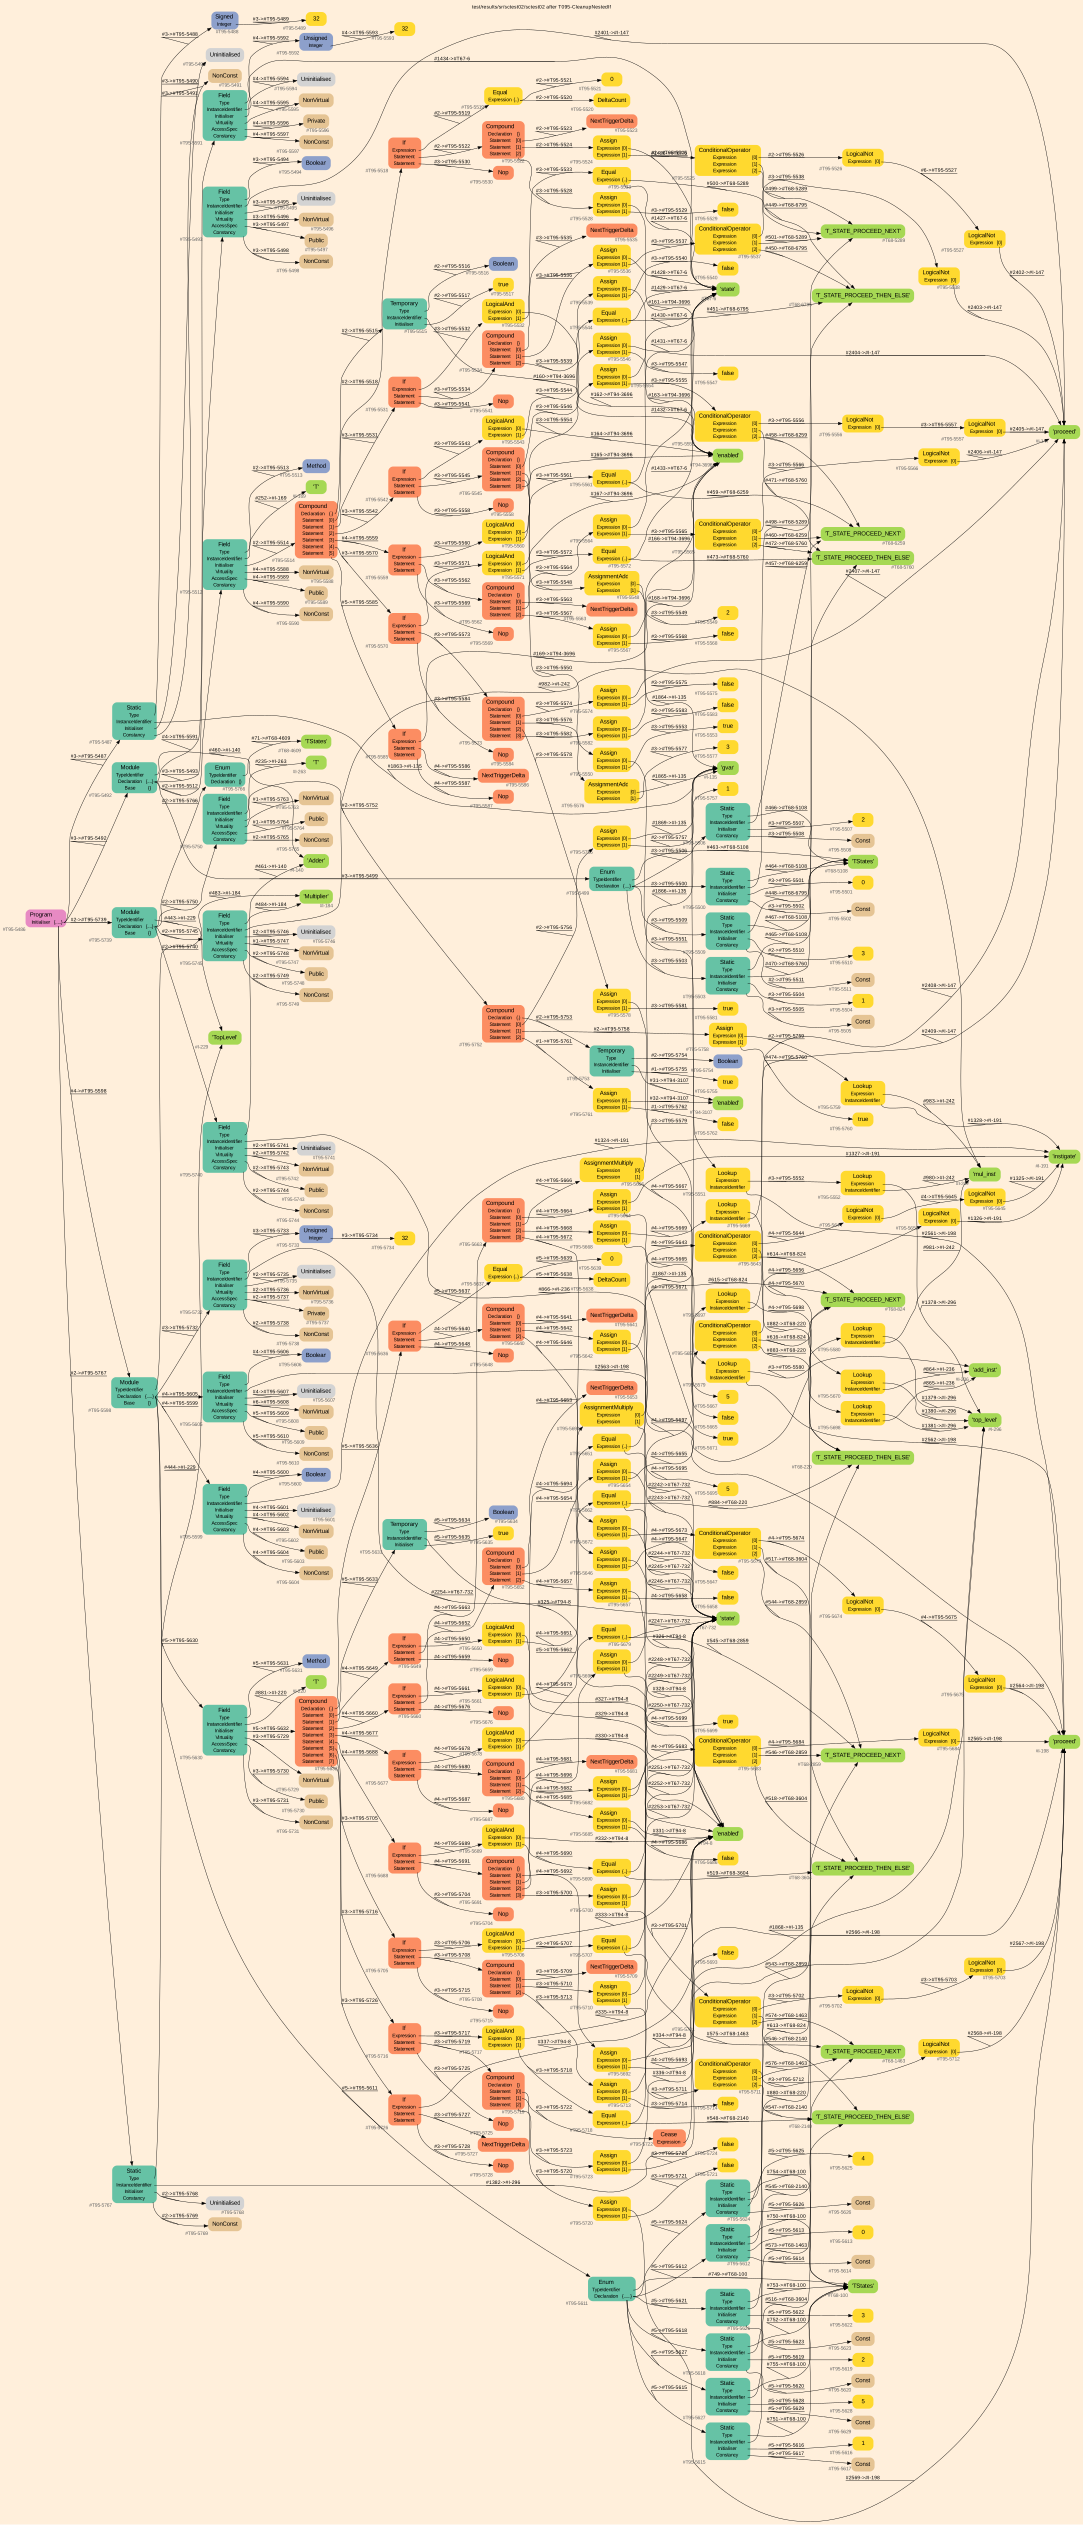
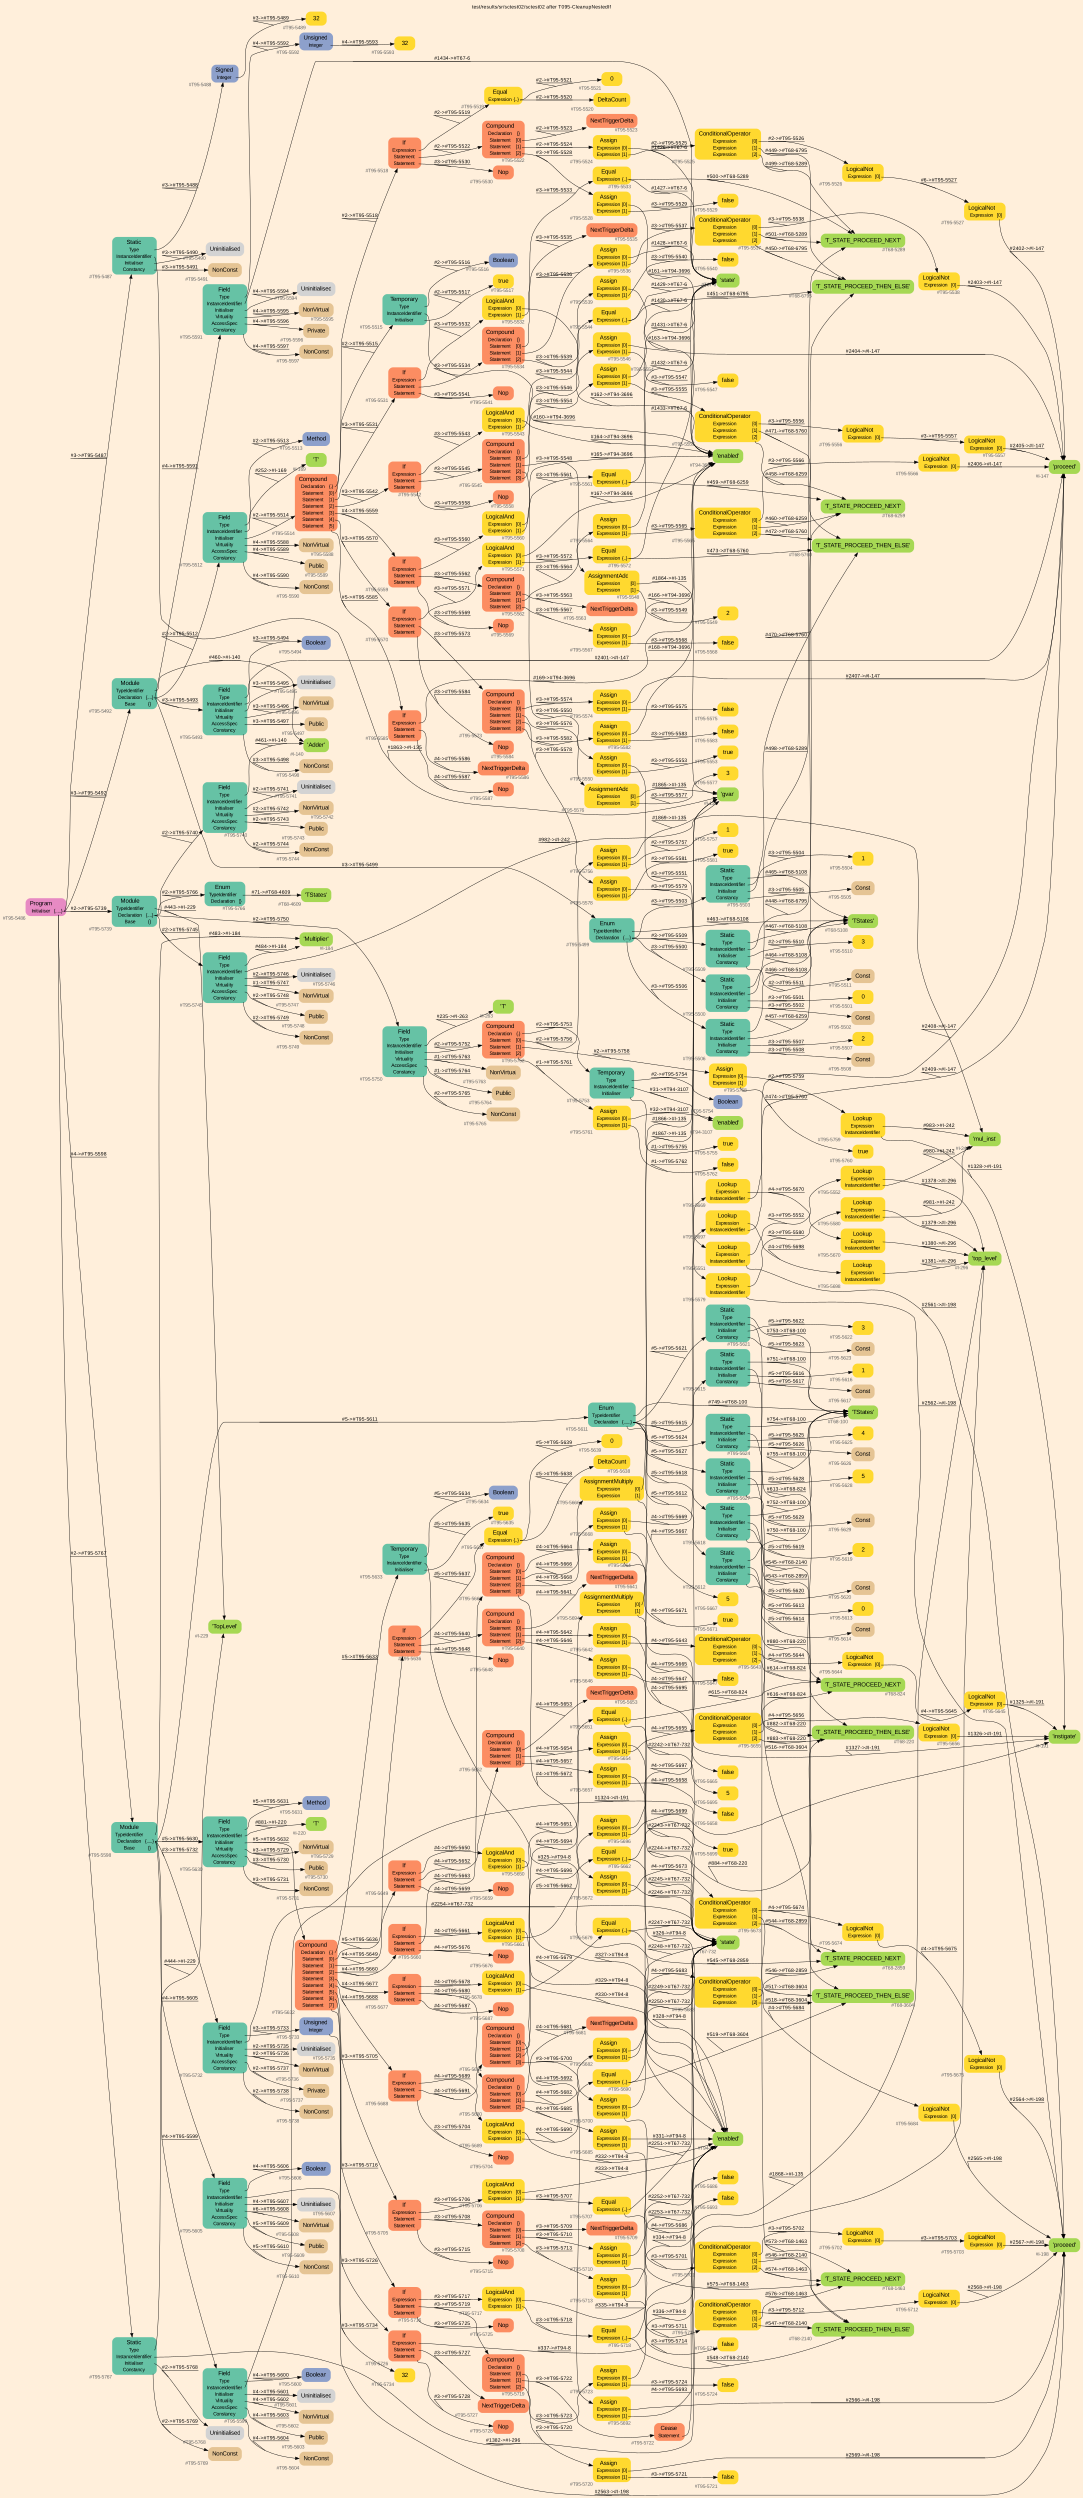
(985, 1370) -> none
(669, 2142) -> (669, 2436)
